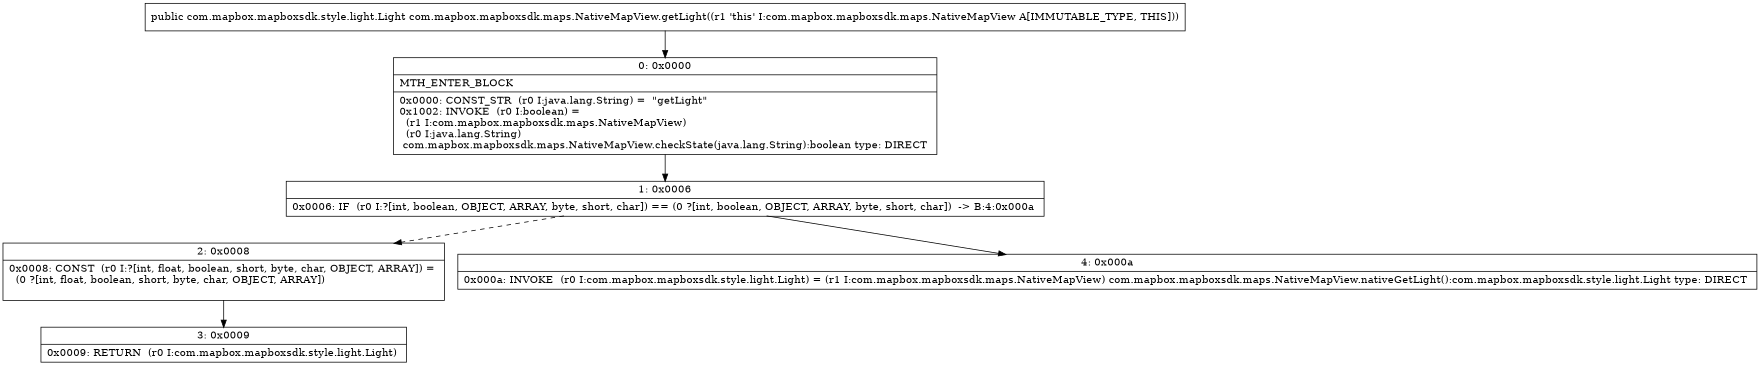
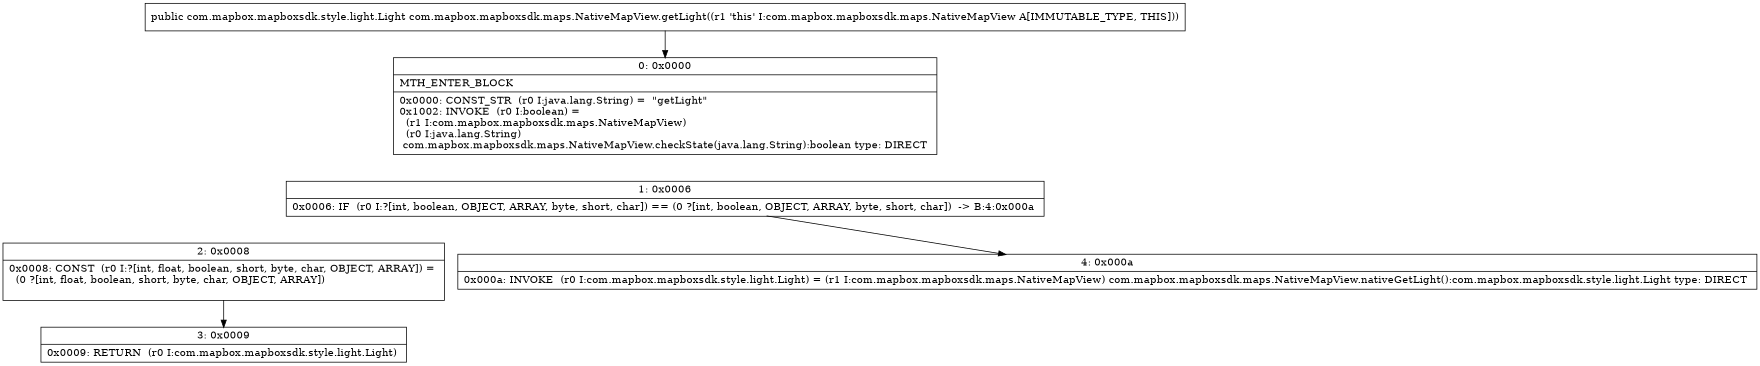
(665, 164) -> none
(483, 229) -> none
